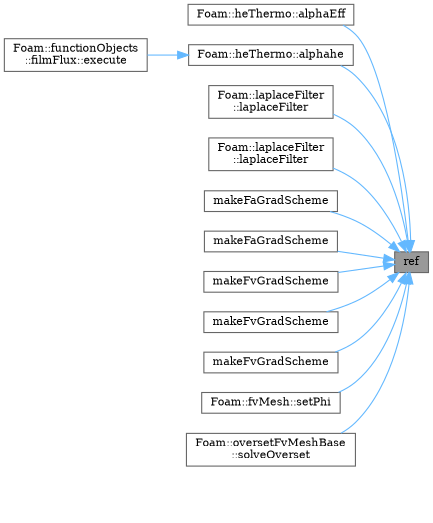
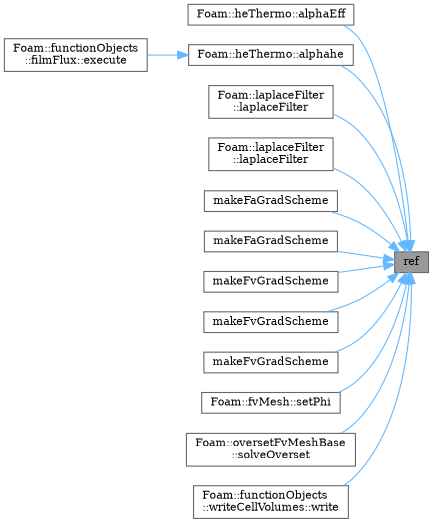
none -> (271, 502)
